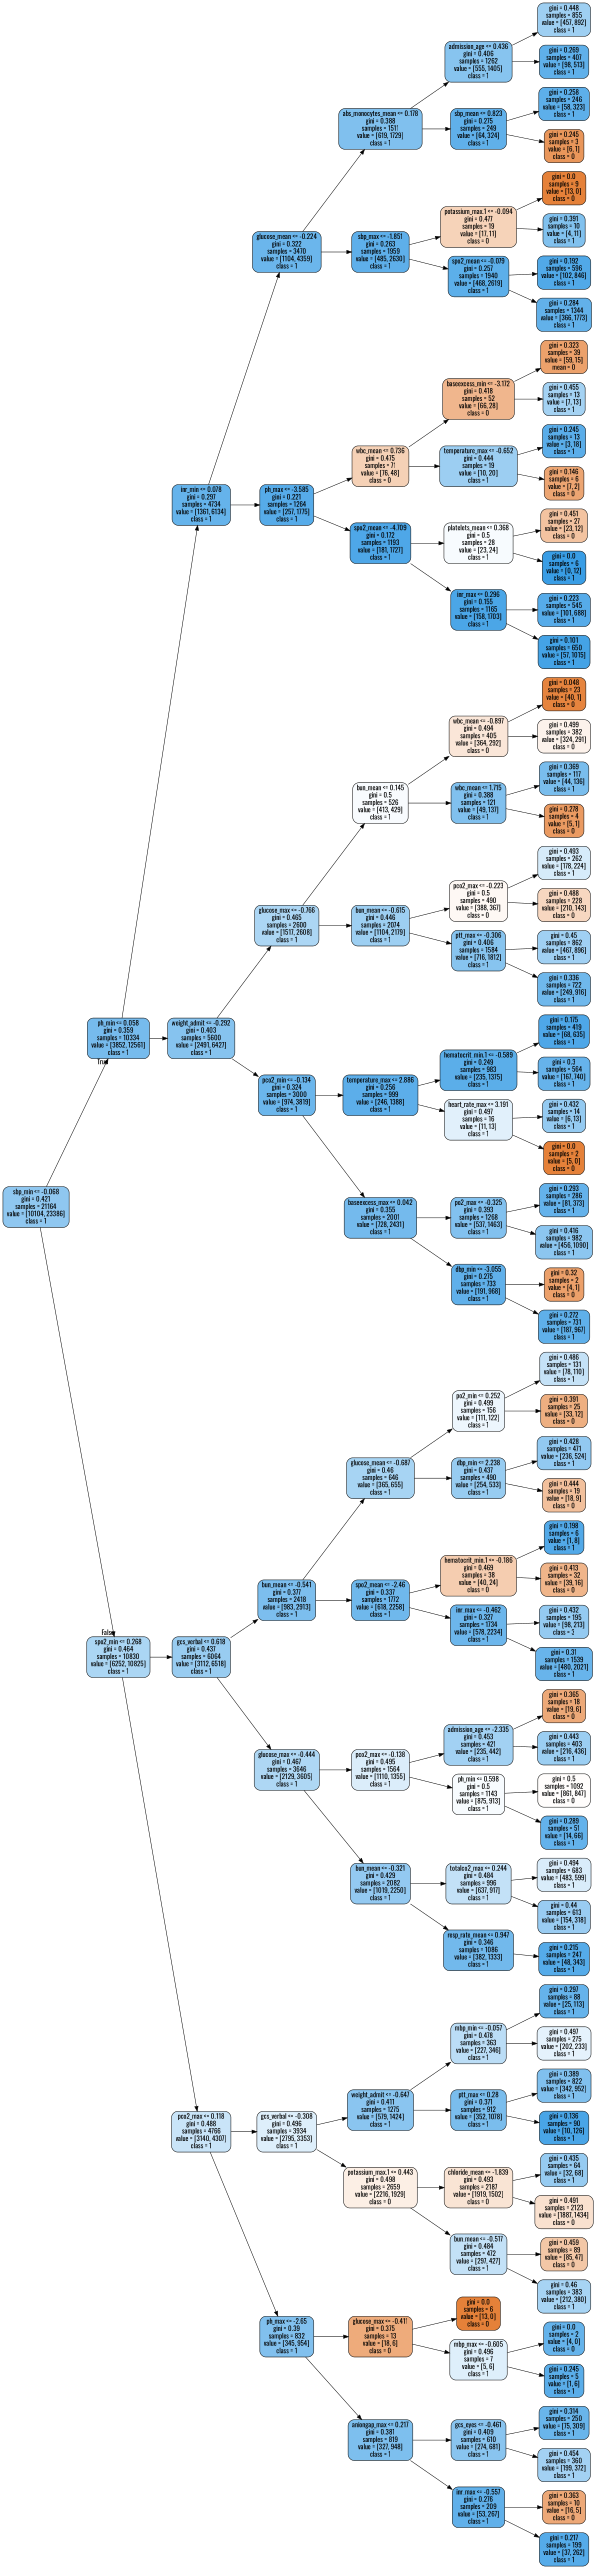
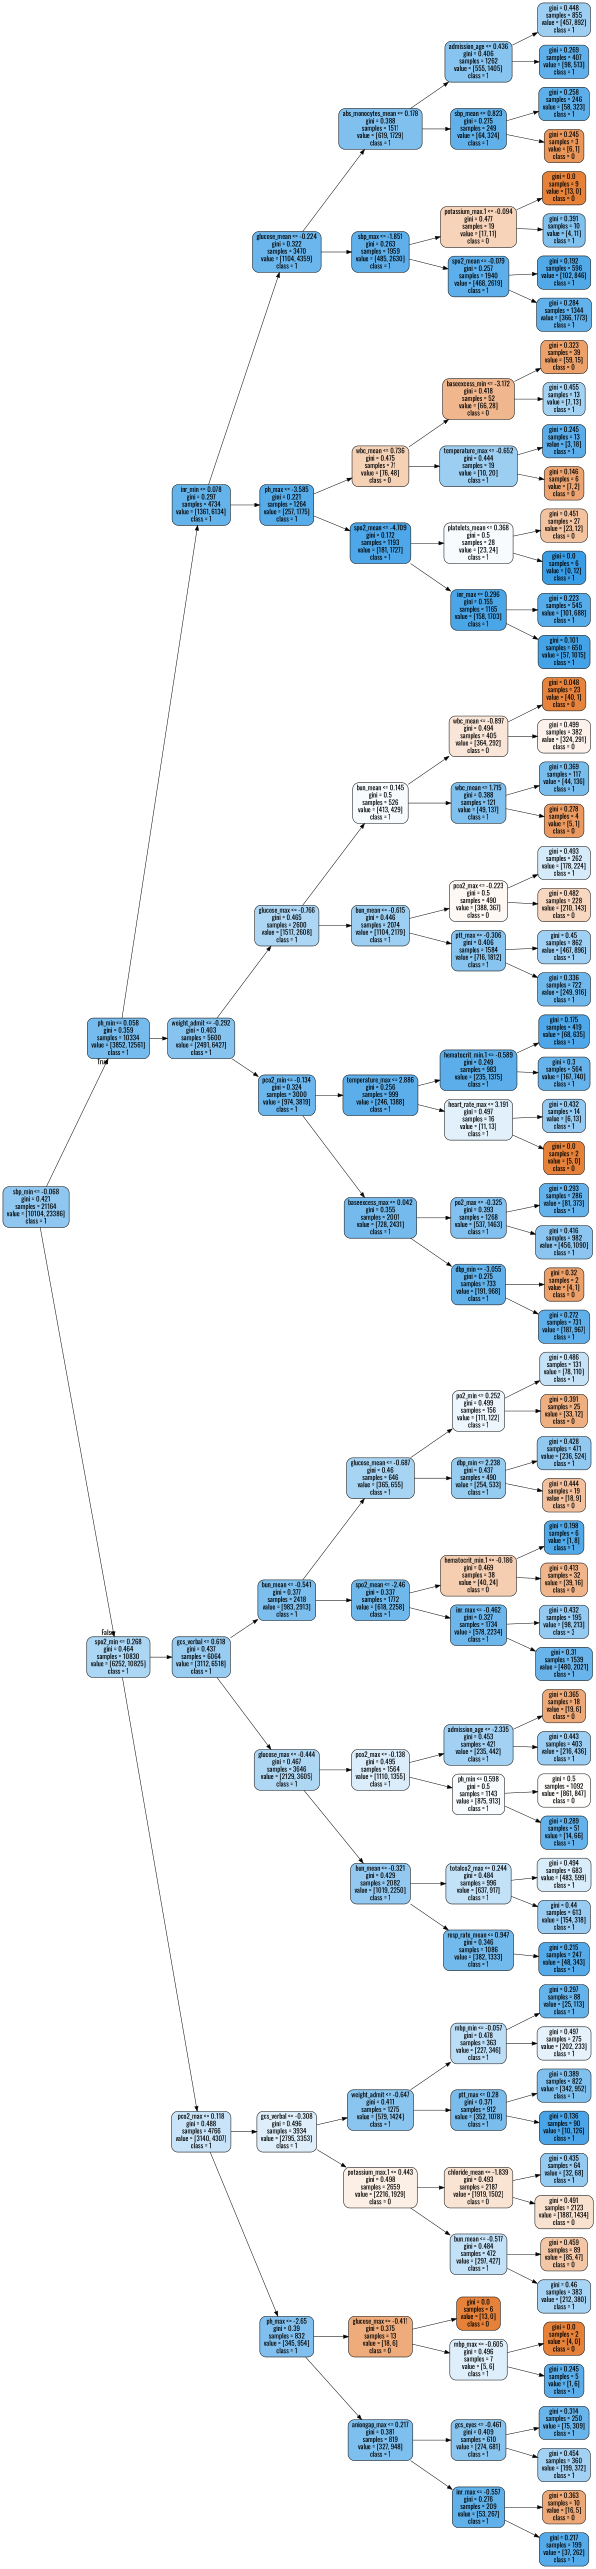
(564, 357) -> (564, 357)
(564, 905) -> (564, 905)
(564, 2339) -> (564, 2339)
